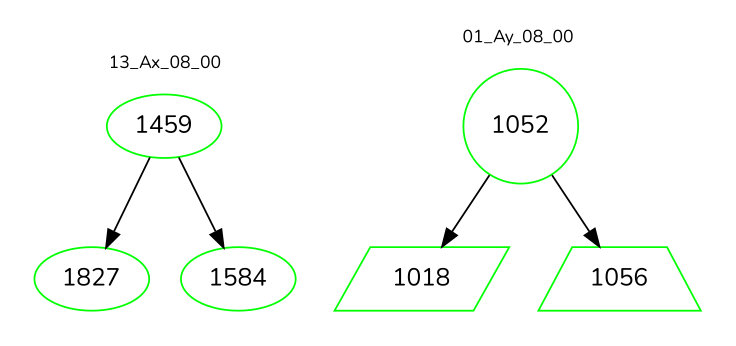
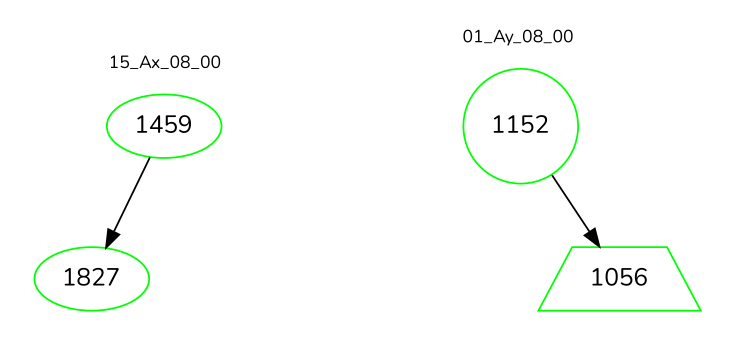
(165, 64) -> (165, 64)
(521, 126) -> (521, 126)
(238, 279) -> none
(422, 279) -> none
